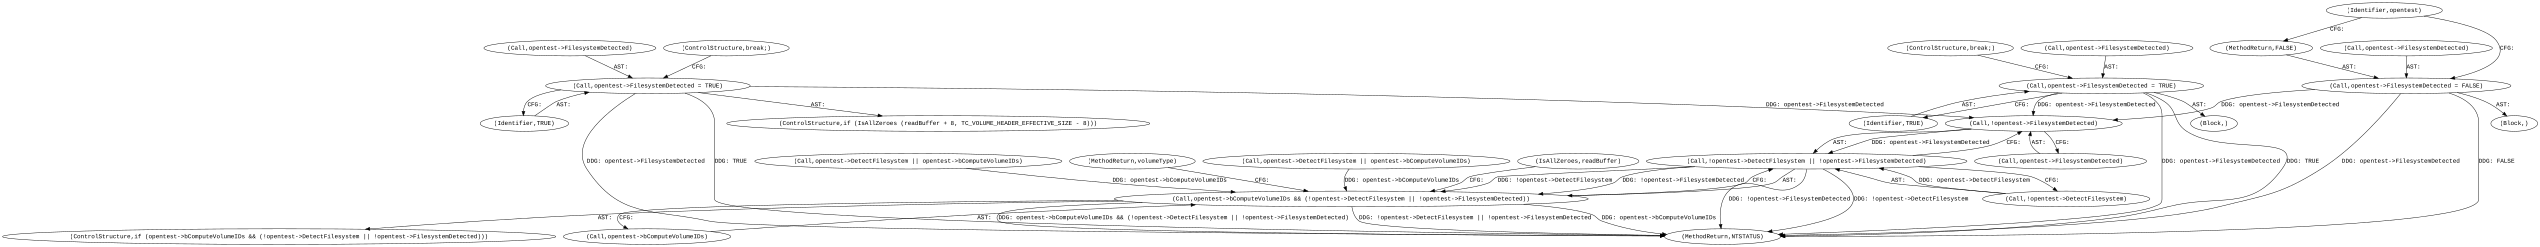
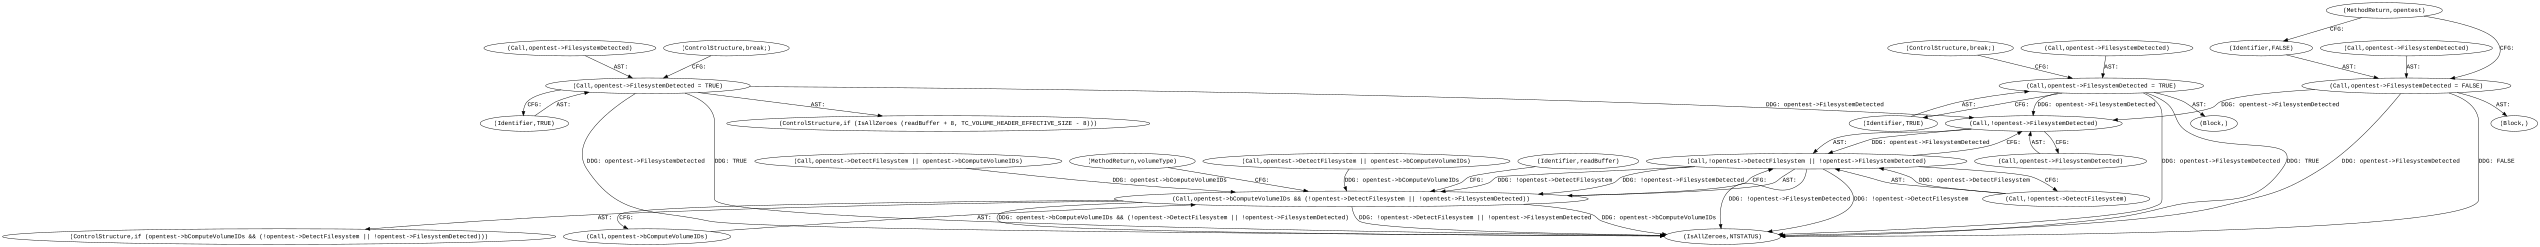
(2384, 10) -> (2384, 10)
(2261, 48) -> (2261, 48)
(1578, 161) -> (1578, 161)
(1723, 237) -> (1723, 237)
